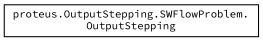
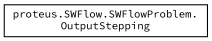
(131, 21) -> (106, 21)
